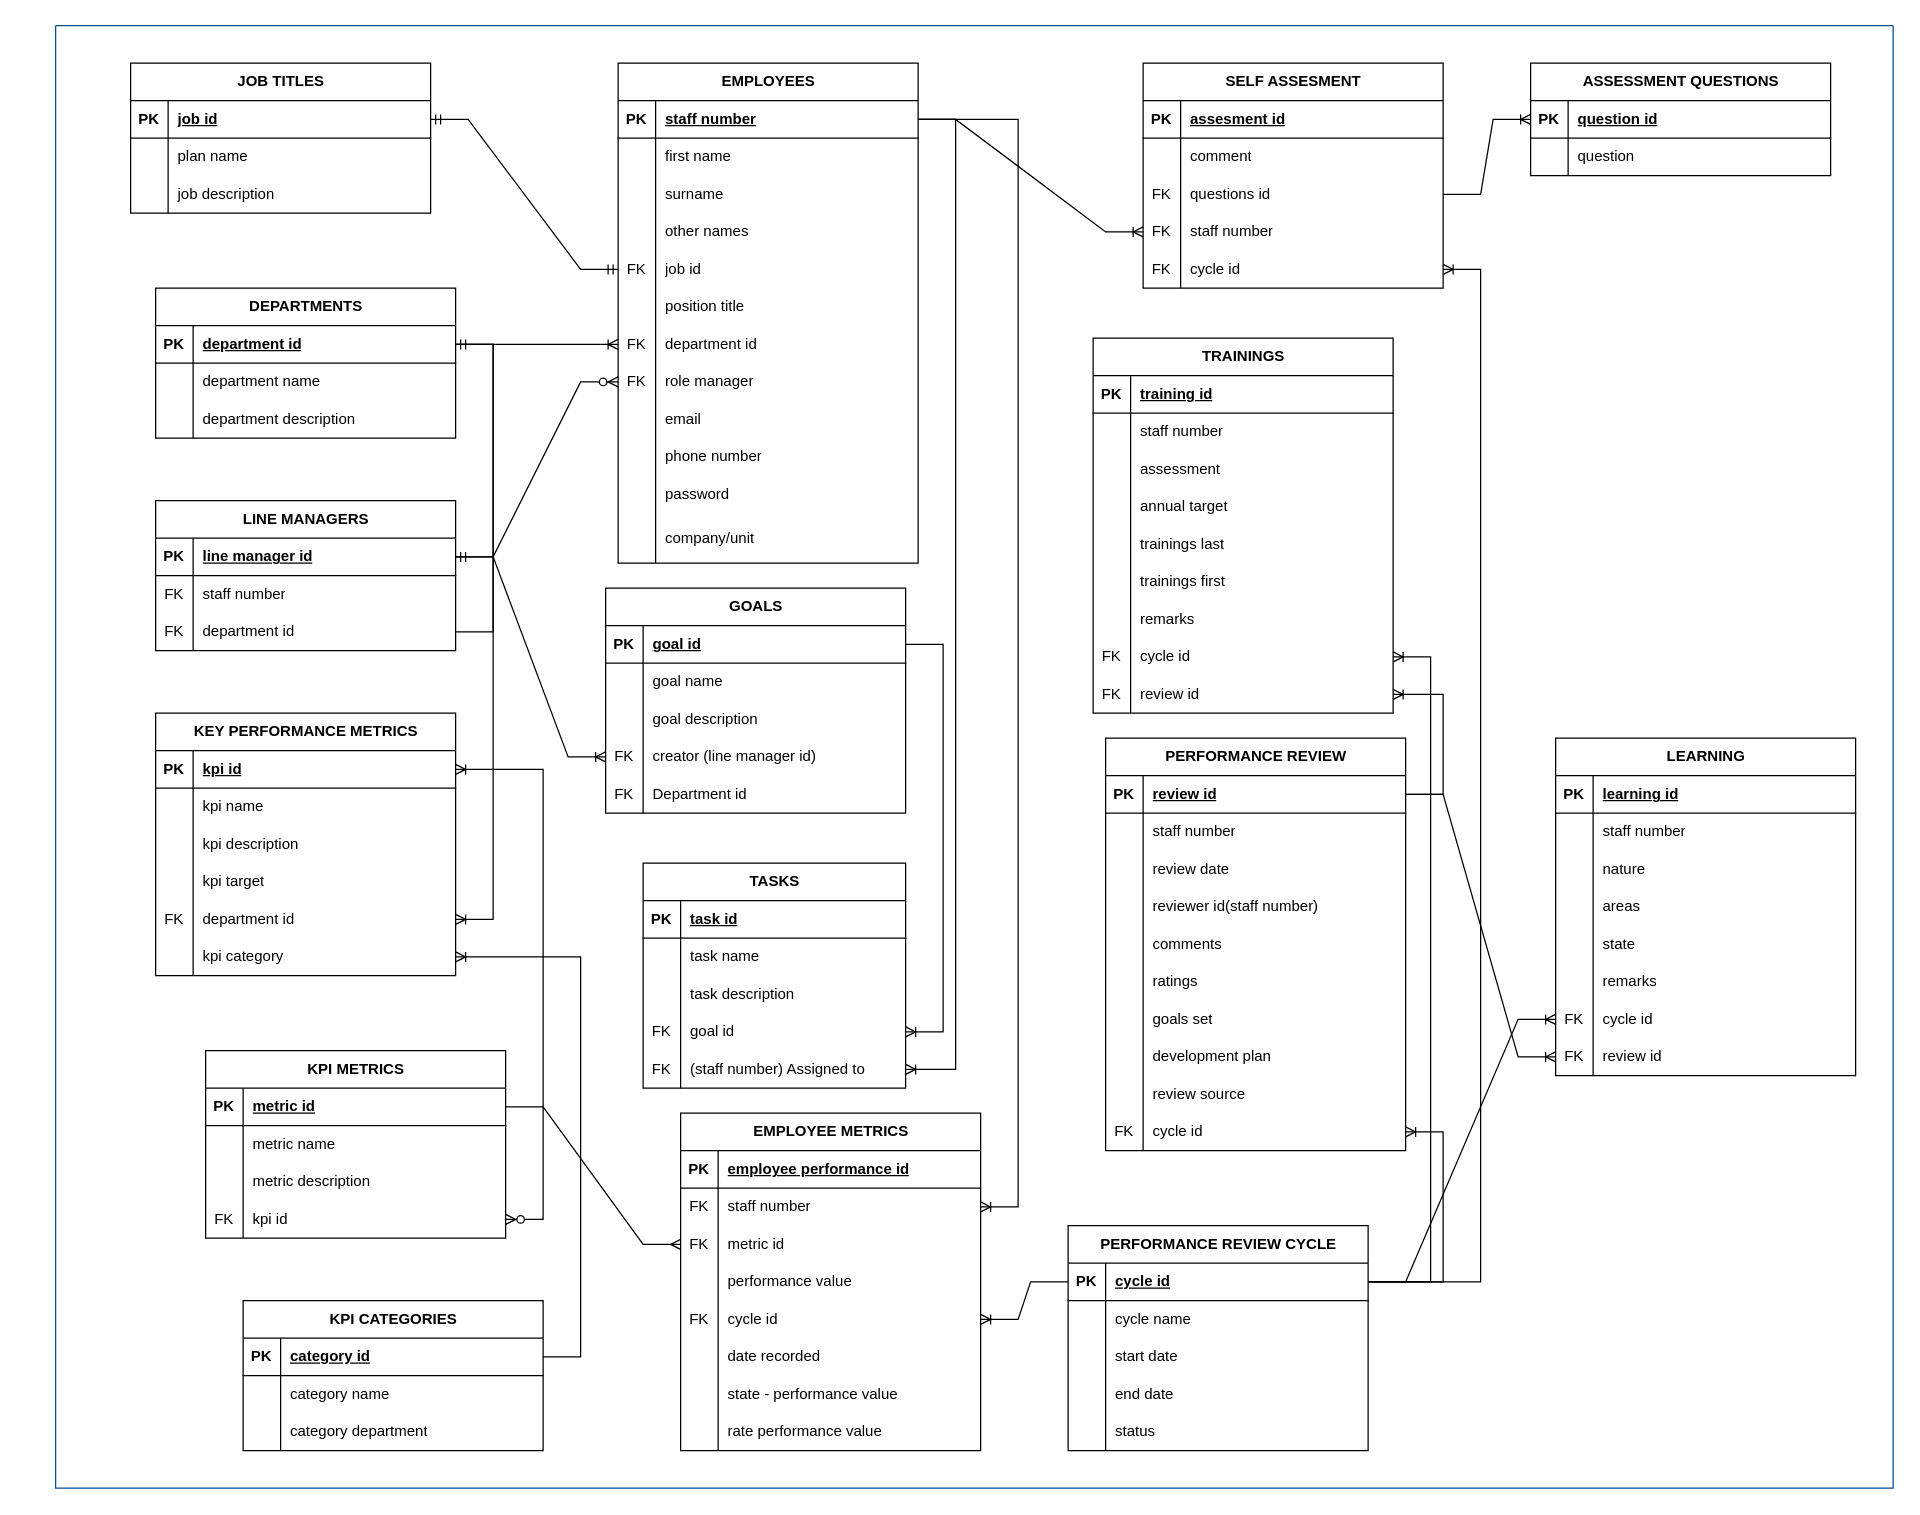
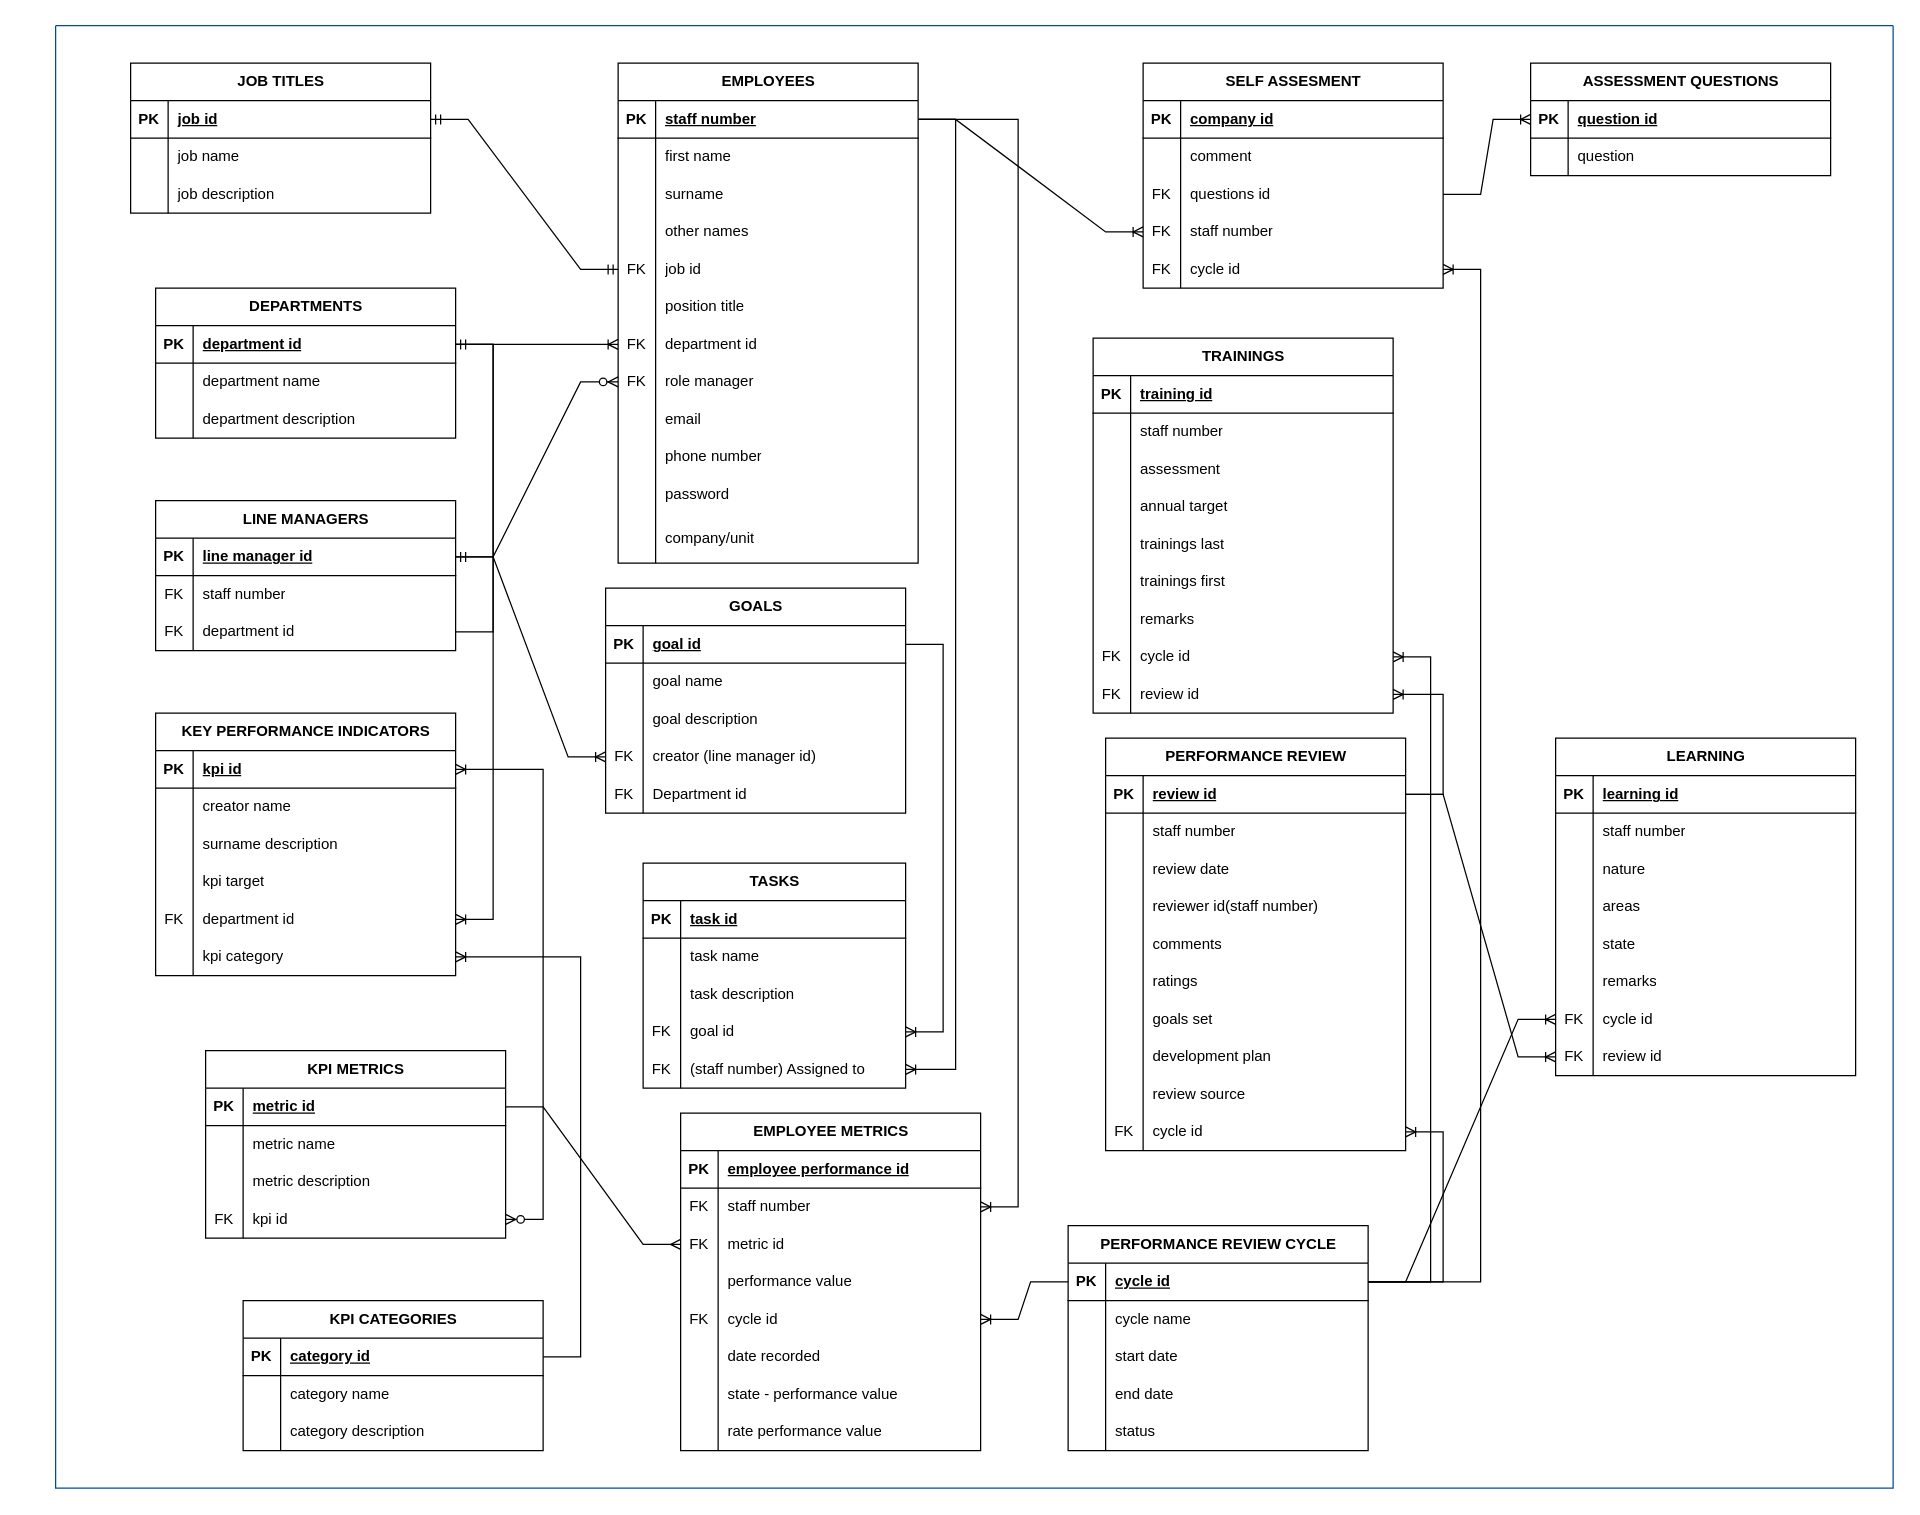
(1237, 119) -> (1229, 119)
(212, 157) -> (210, 157)
(306, 732) -> (306, 732)
(233, 807) -> (252, 807)
(258, 844) -> (277, 844)
(368, 1432) -> (369, 1432)
